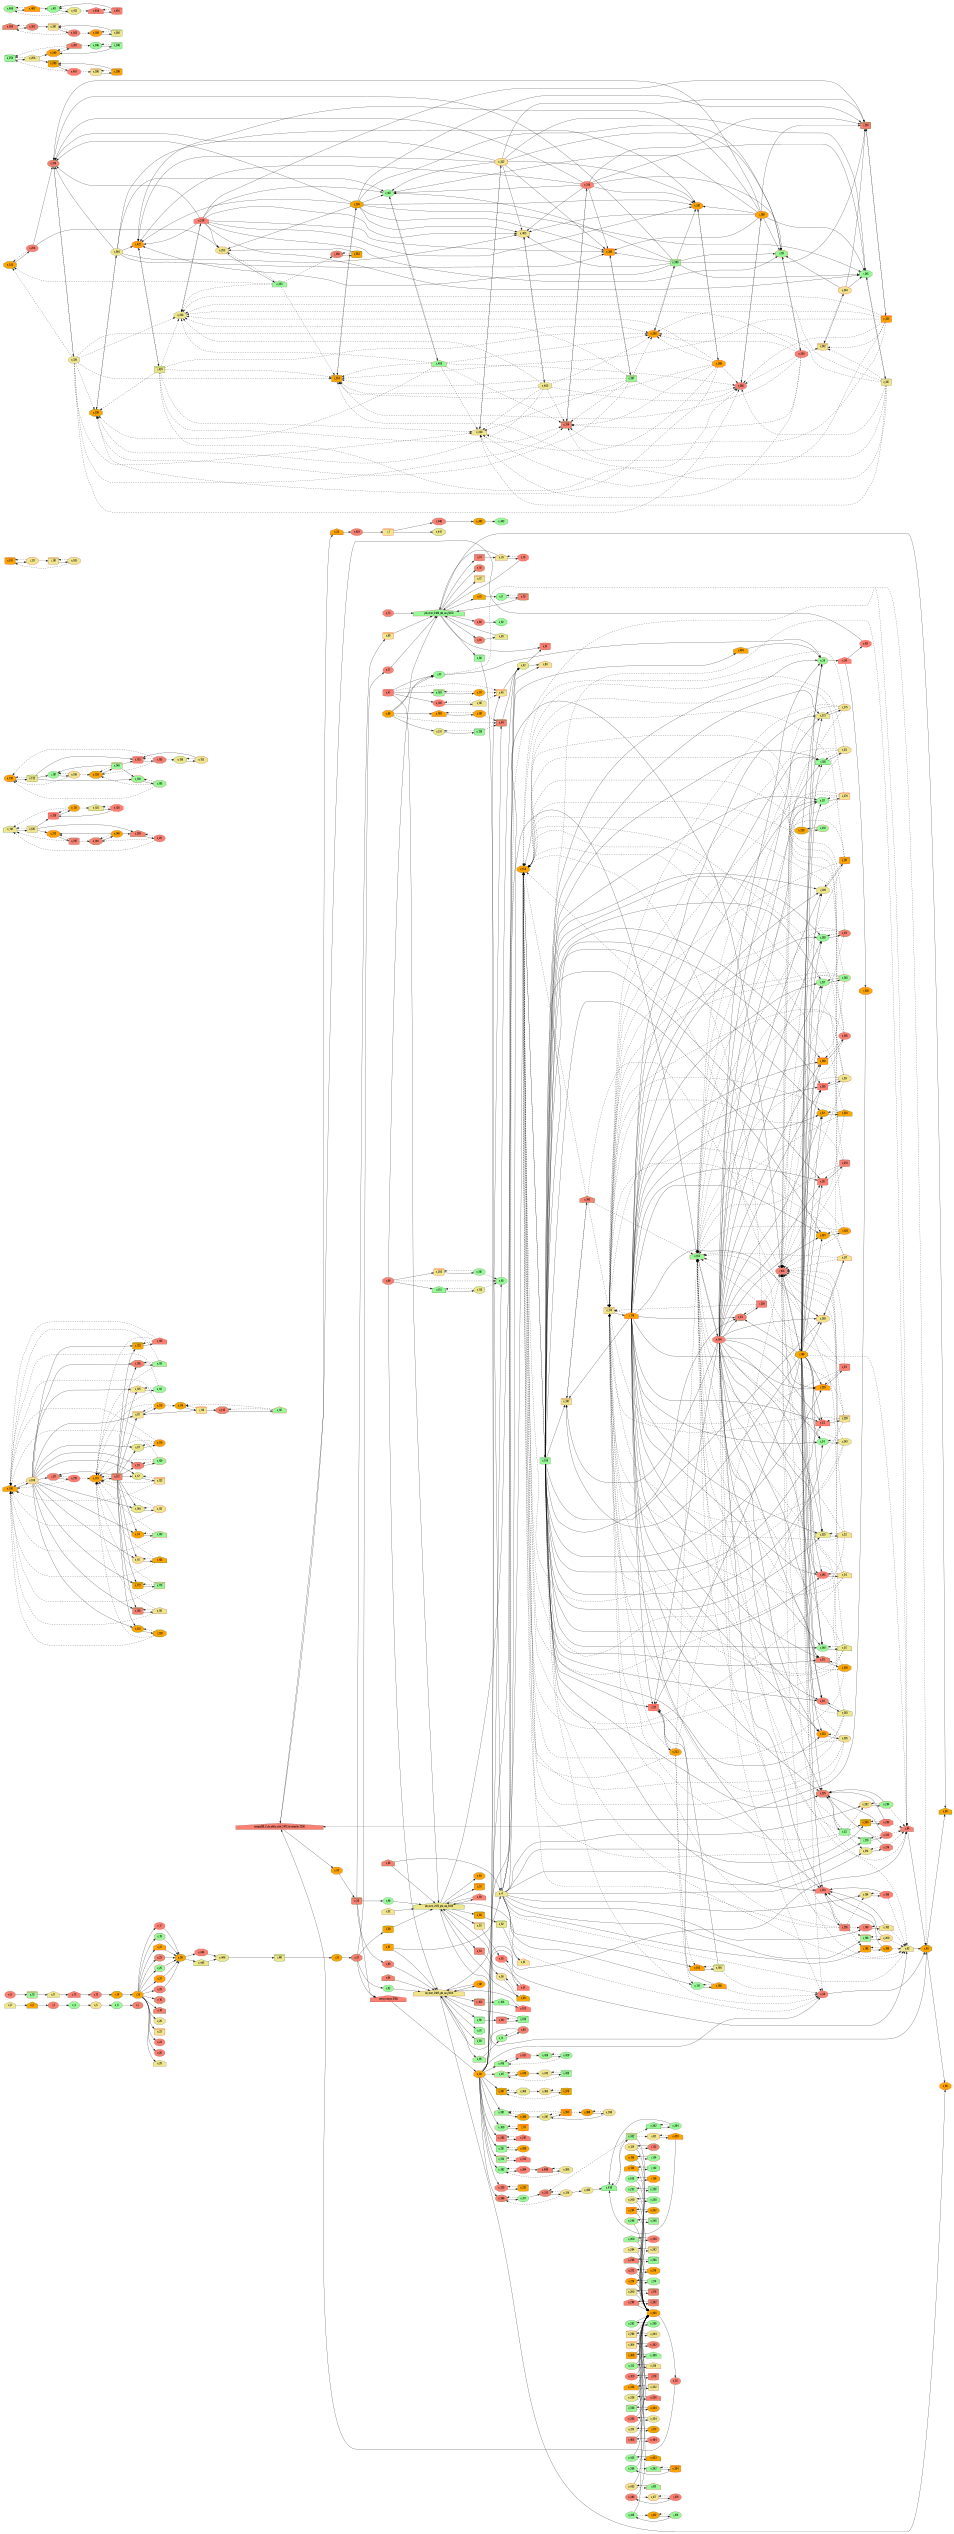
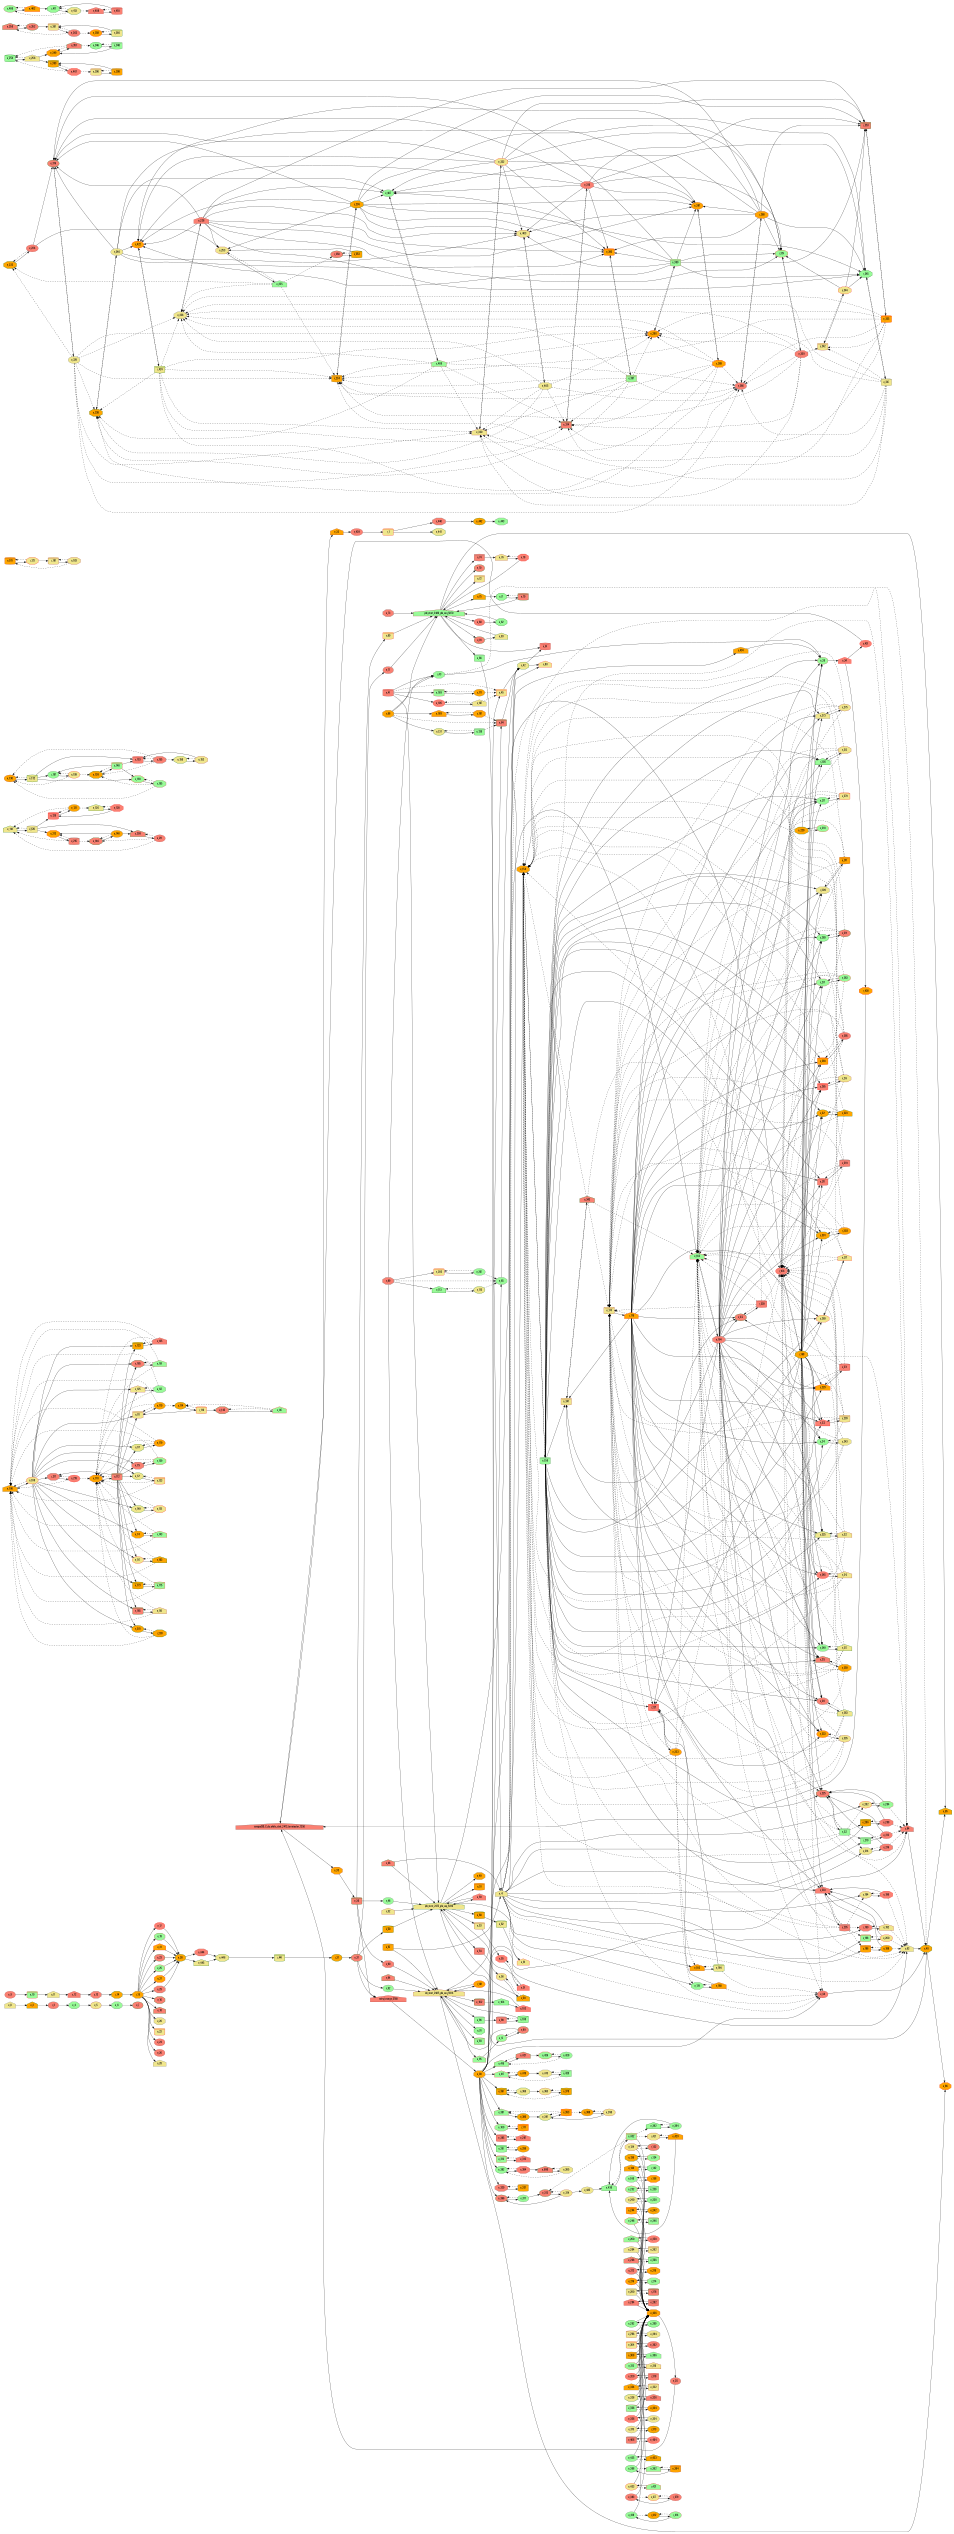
(464, 558) -> (482, 616)
(535, 2203) -> (535, 2203)
